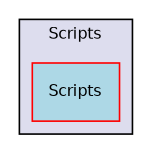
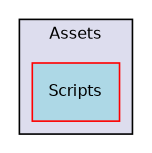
(76, 35) -> (76, 35)
